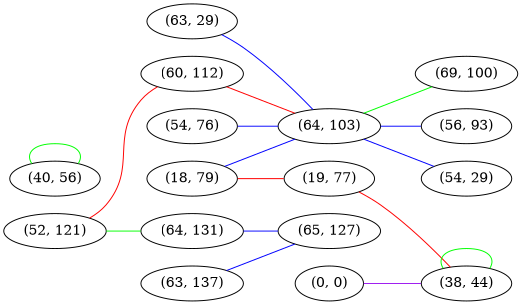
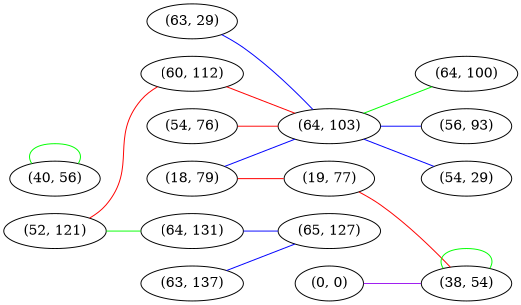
(467, 74) -> (467, 74)
(258, 126) -> (258, 126)
(467, 283) -> (467, 283)
